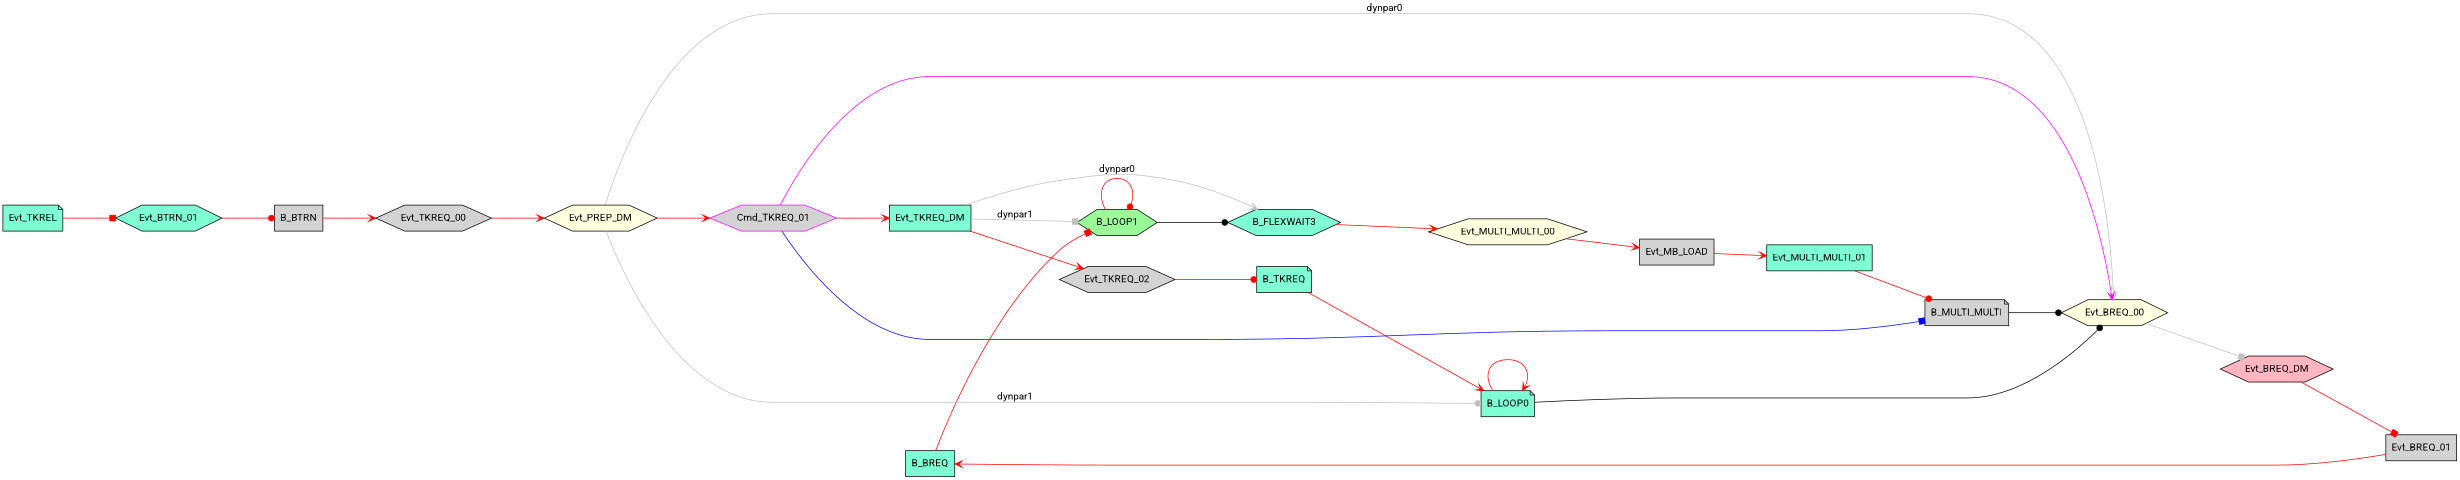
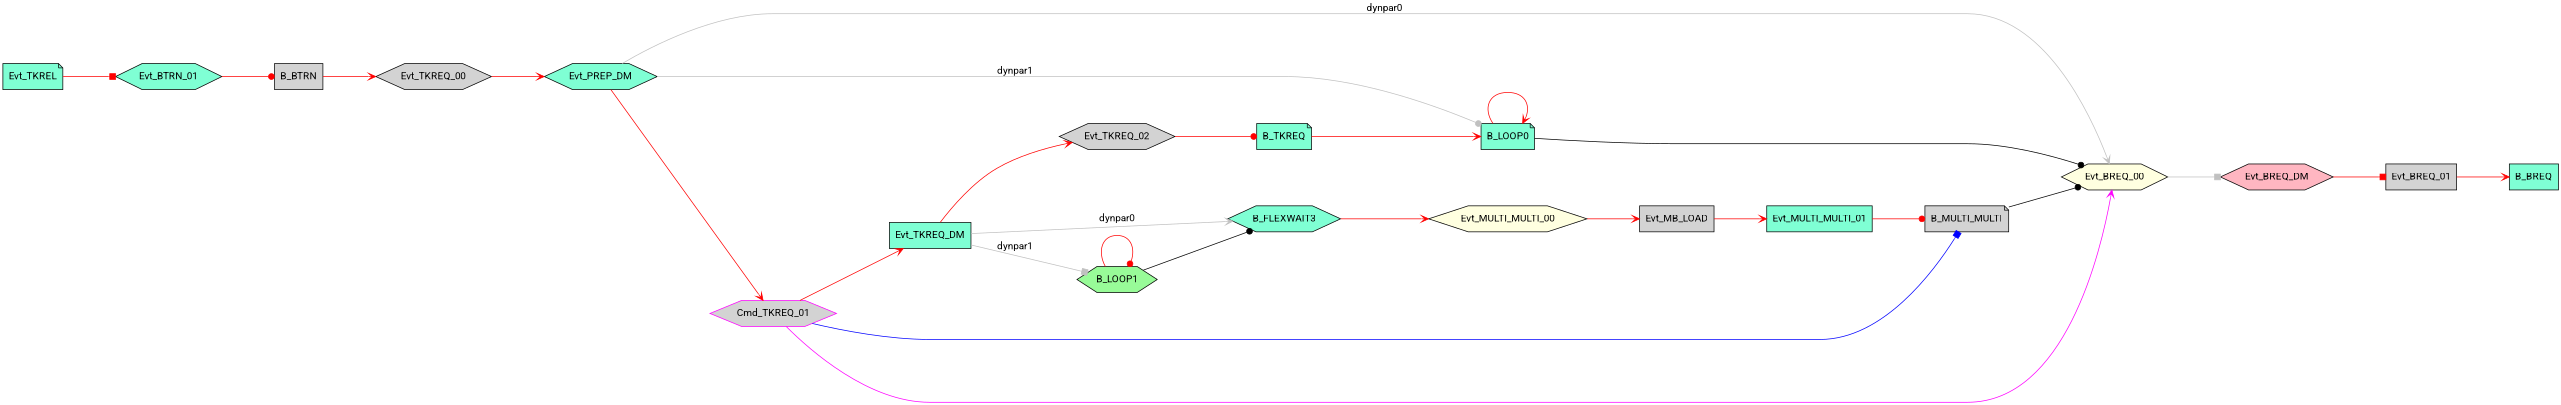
(601, 218) -> (601, 77)
(995, 331) -> none
